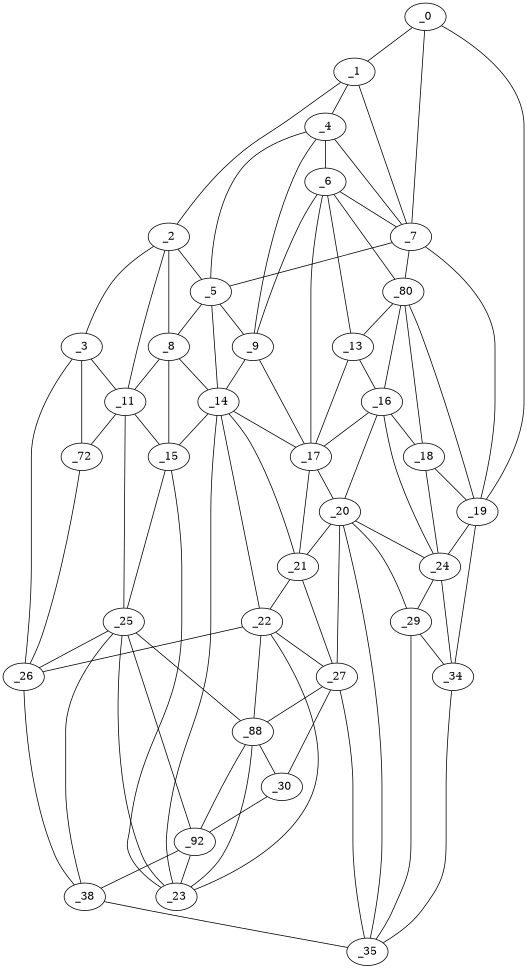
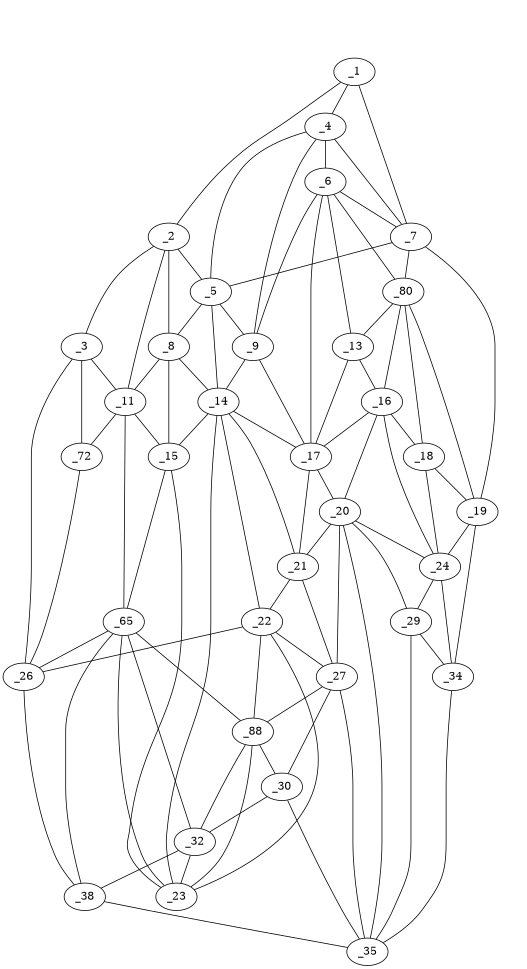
(425, 17) -> none
(124, 622) -> (124, 622)
(195, 842) -> (195, 842)
none -> (321, 871)
